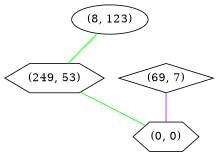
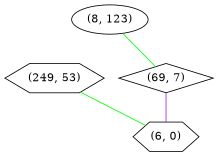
(83, 48) -> (139, 50)
(166, 137) -> (166, 137)
